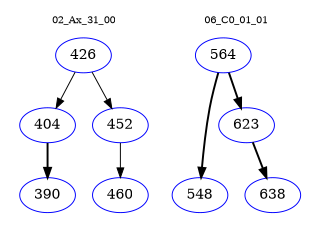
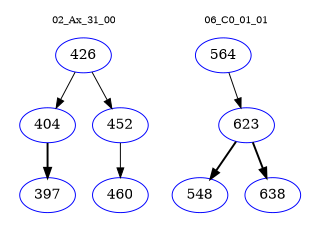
(233, 86) -> (233, 86)
(208, 120) -> (226, 156)
(48, 195) -> (48, 195)
